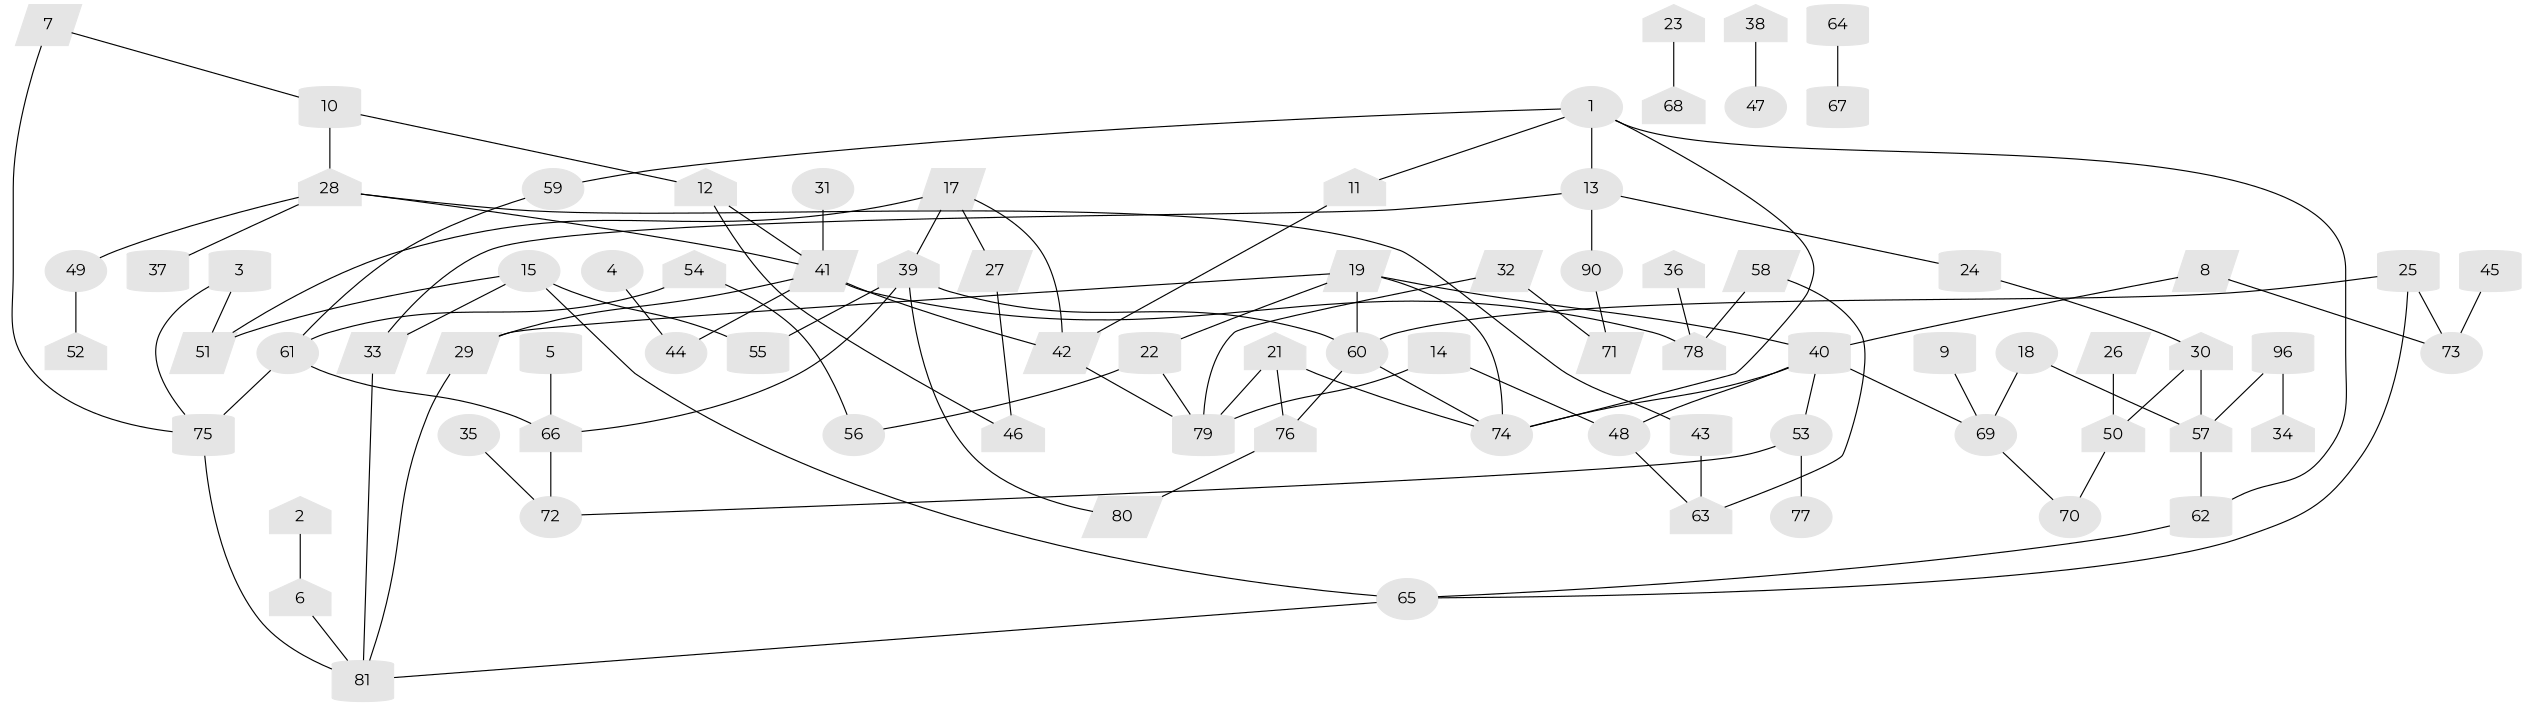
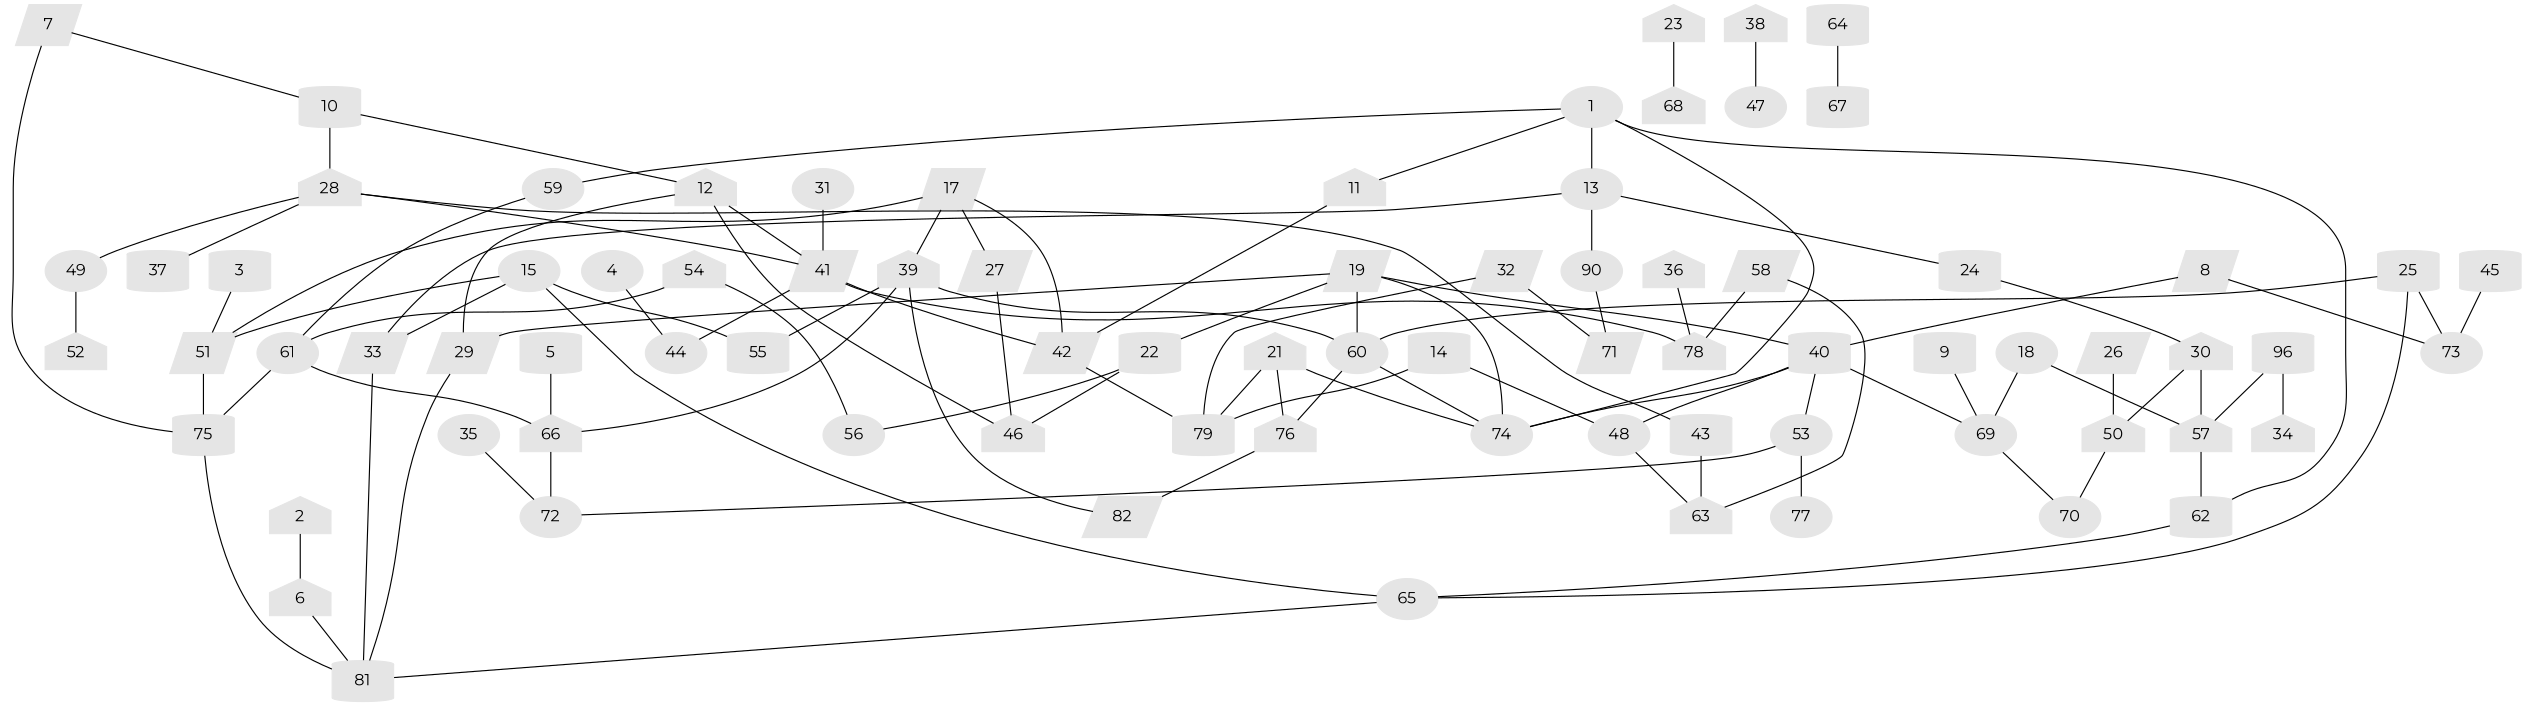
(653, 305) -> (517, 234)
(157, 343) -> (203, 394)
(1177, 394) -> (1076, 398)
(1123, 517) -> (1123, 517)
